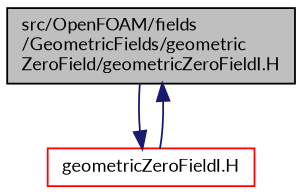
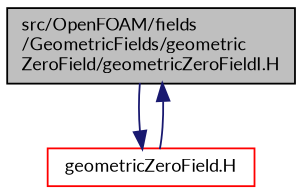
(151, 167) -> (151, 167)
